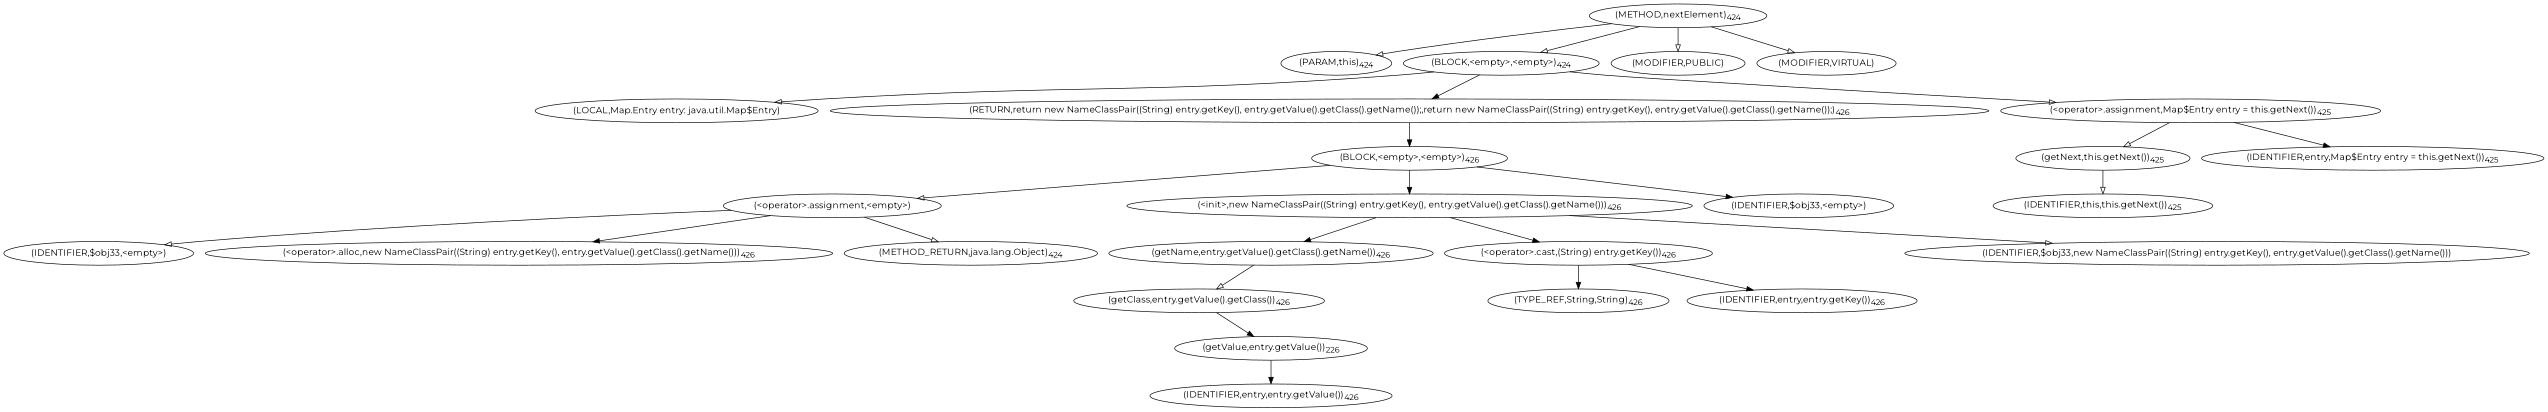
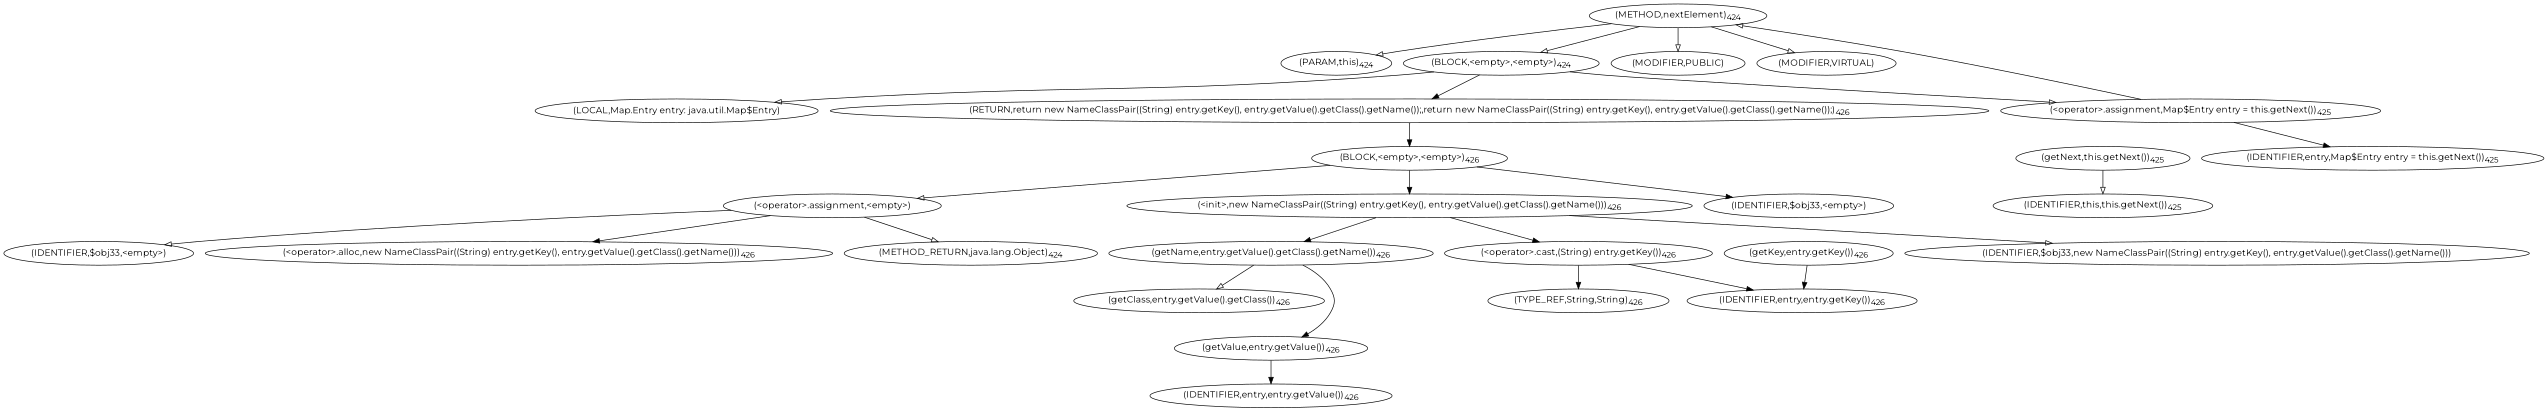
(2150, 133) -> (1943, 59)
none -> (1809, 253)
(1232, 323) -> (1334, 298)
(1333, 347) -> (1333, 347)
